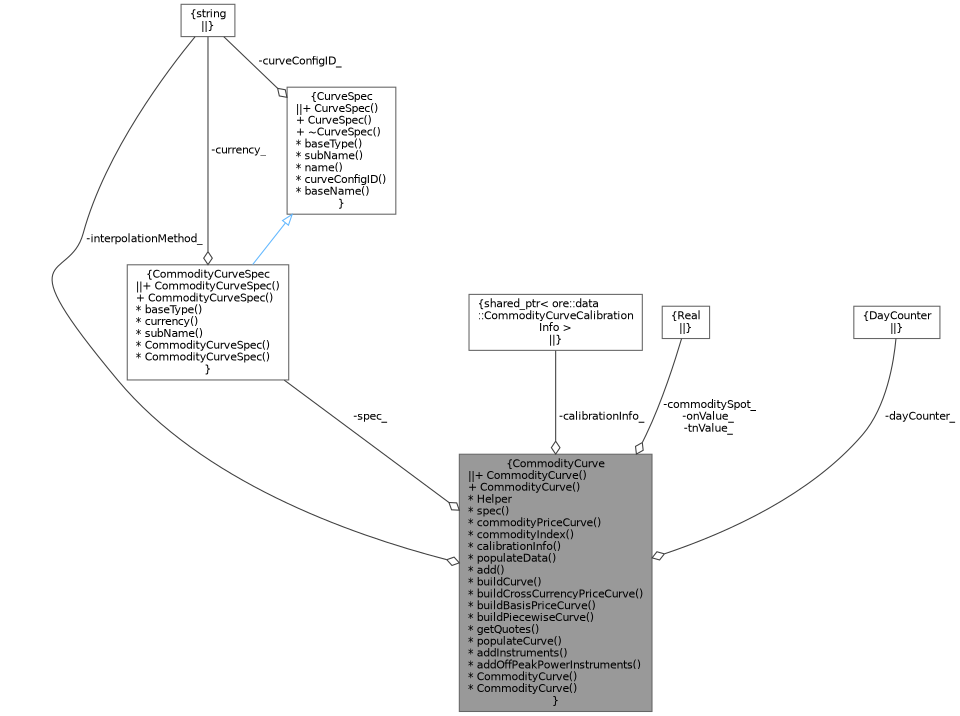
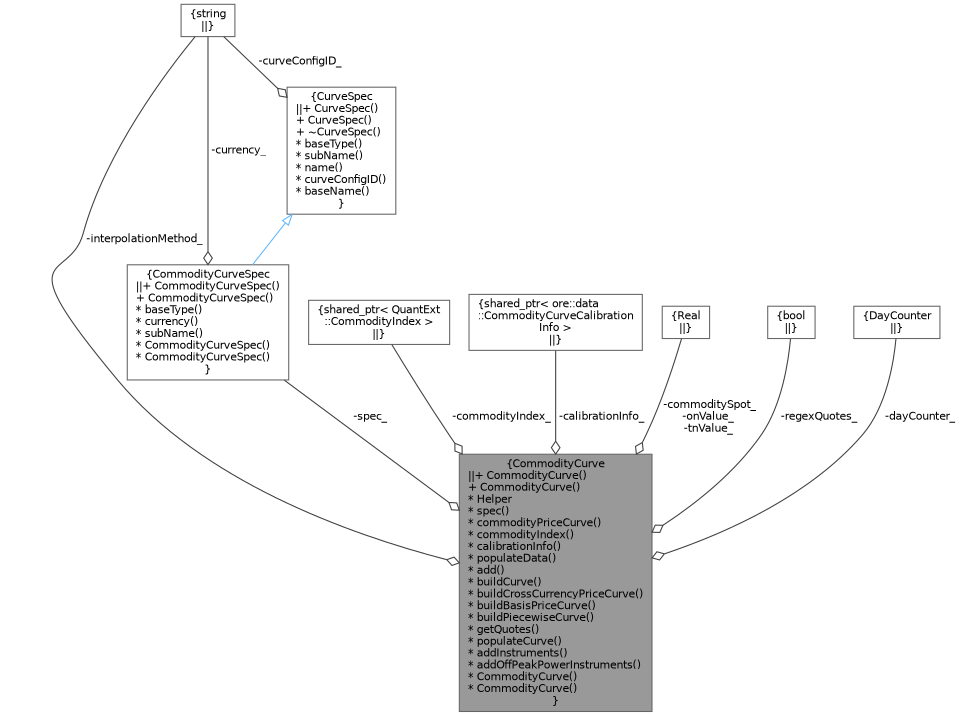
none -> (379, 322)
none -> (791, 322)
